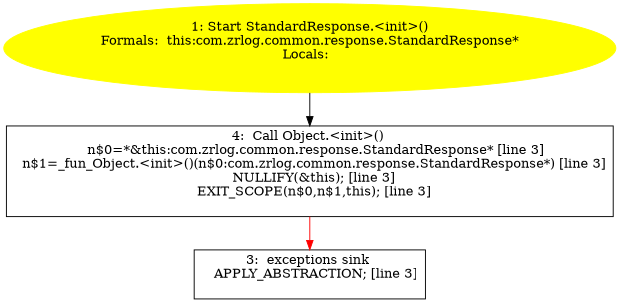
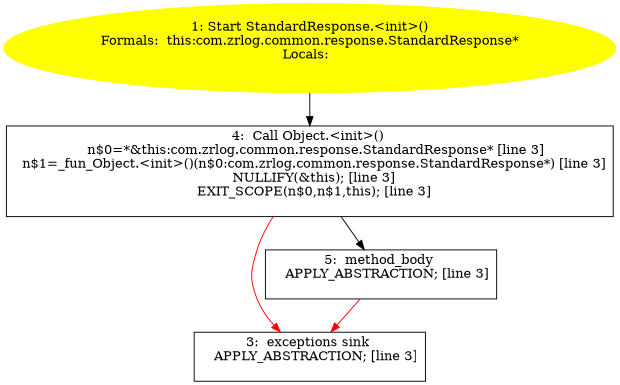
none -> (381, 274)
